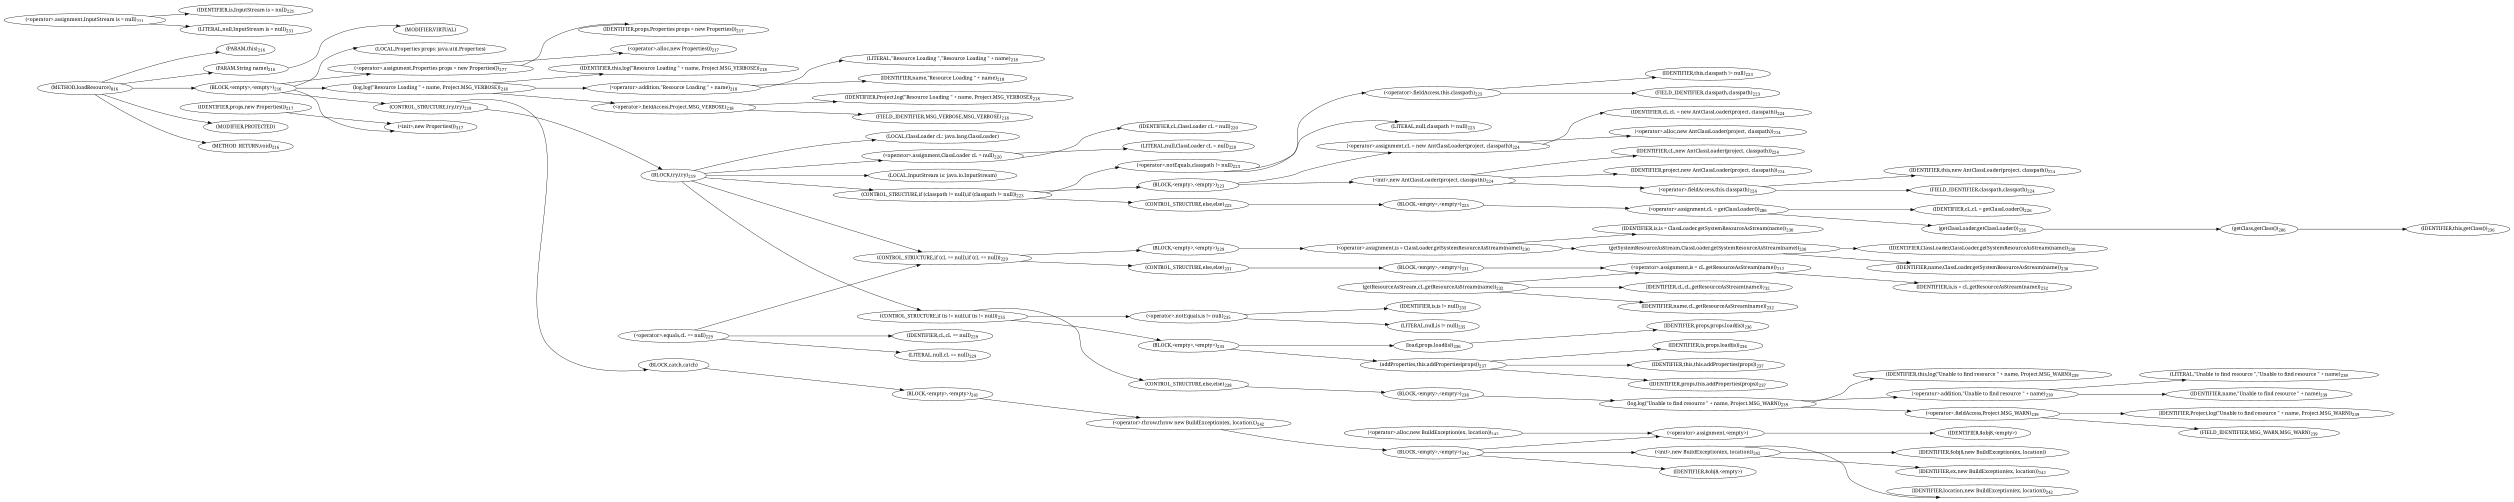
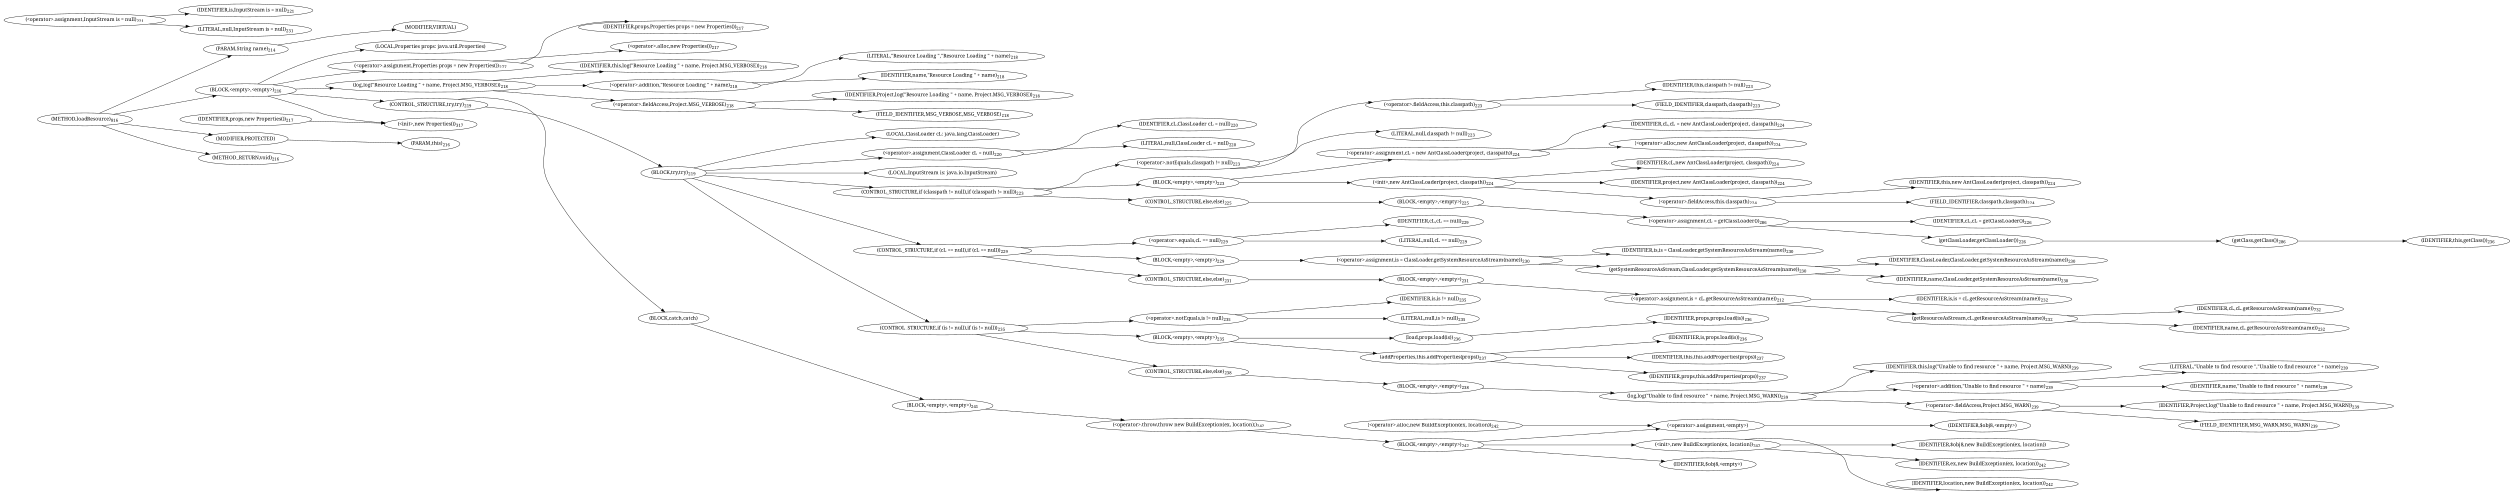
(158, 64) -> (343, 141)
(272, 68) -> (272, 49)
(1567, 278) -> (1845, 309)
(806, 298) -> (1077, 245)
